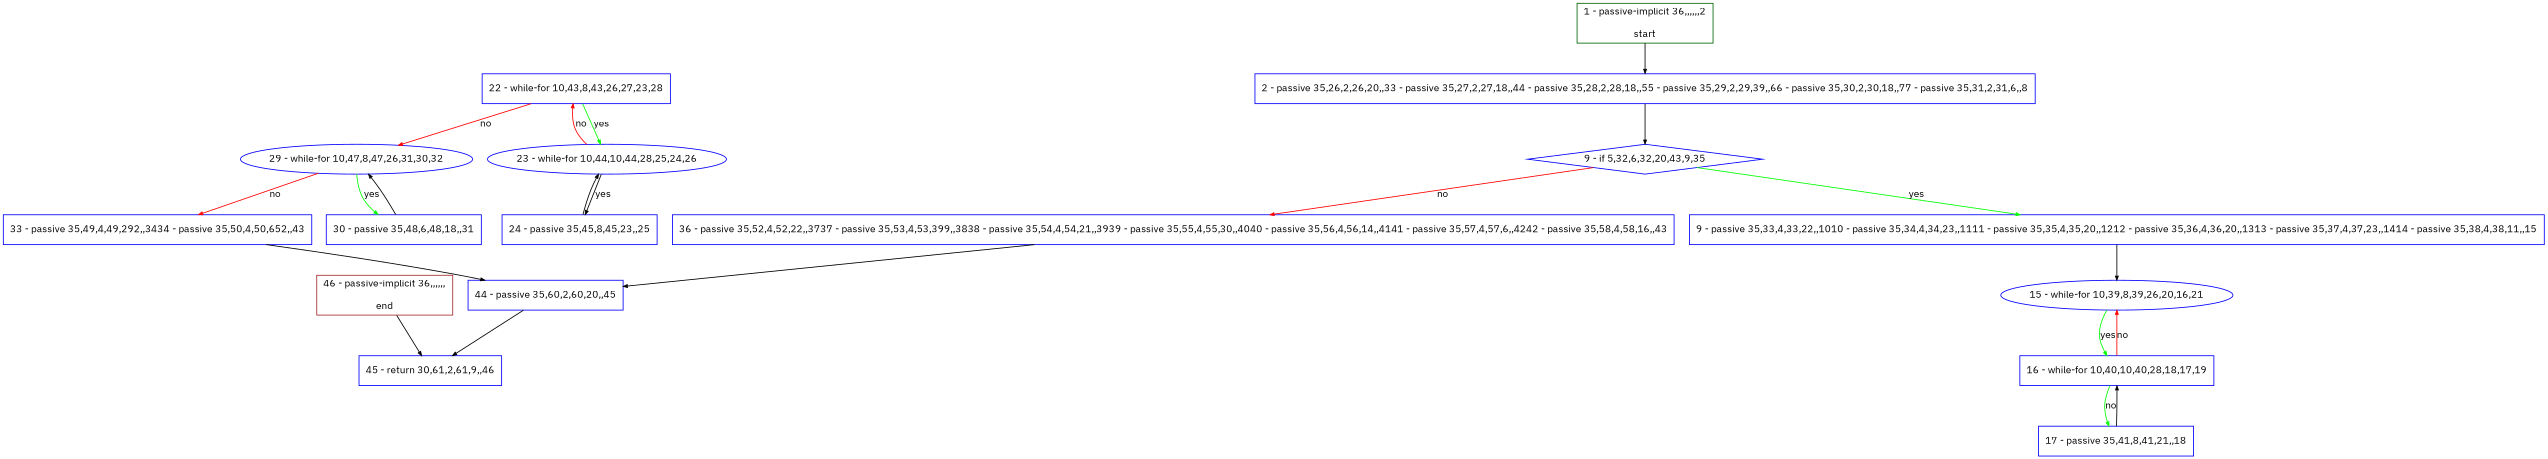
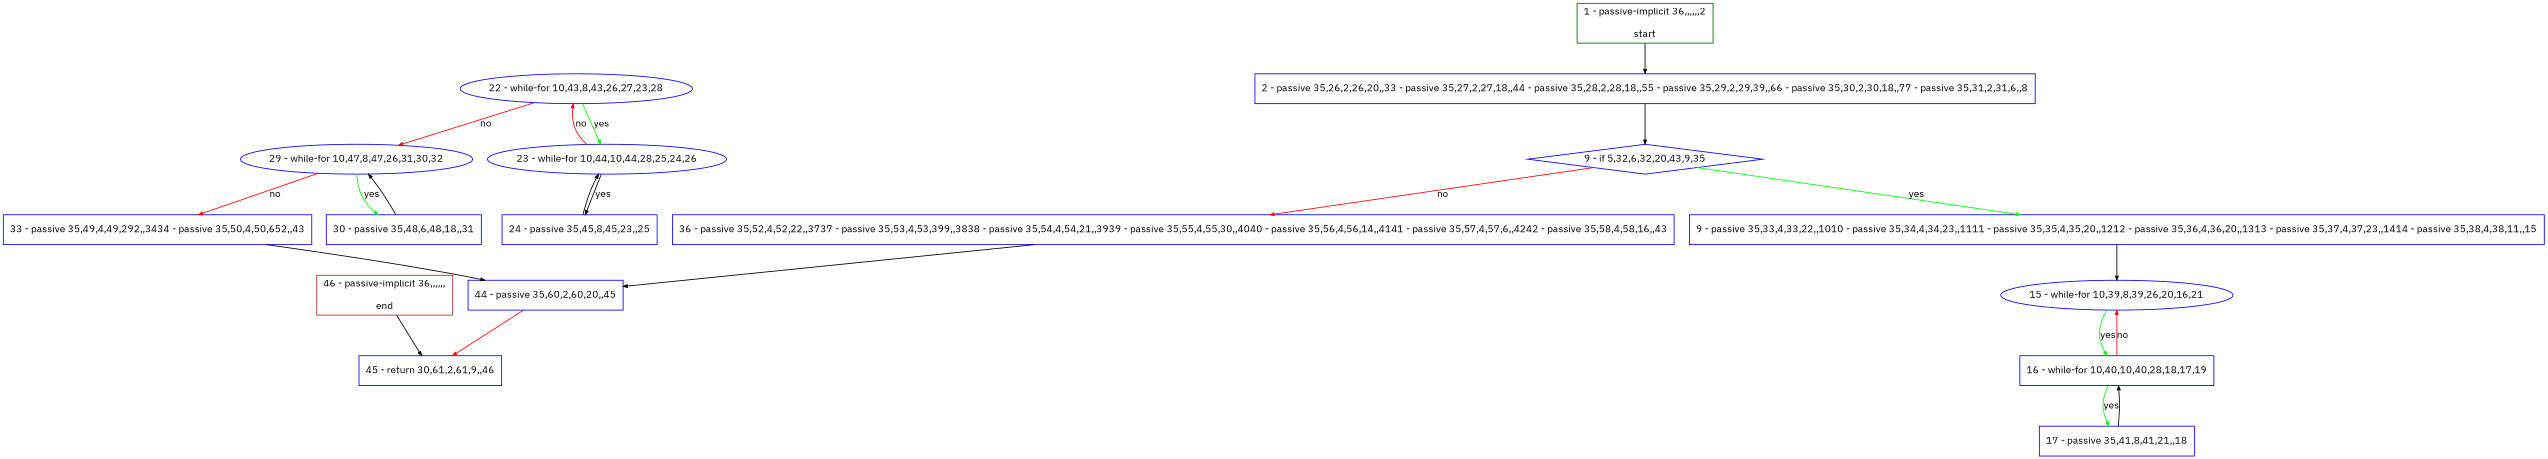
(576, 89) -> (576, 89)
(490, 332) -> (490, 332)
(2111, 406) -> (2111, 406)
